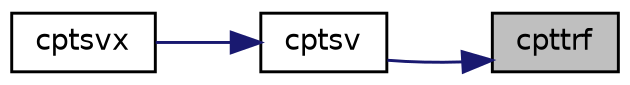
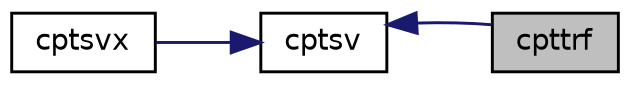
(425, 62) -> (454, 23)
